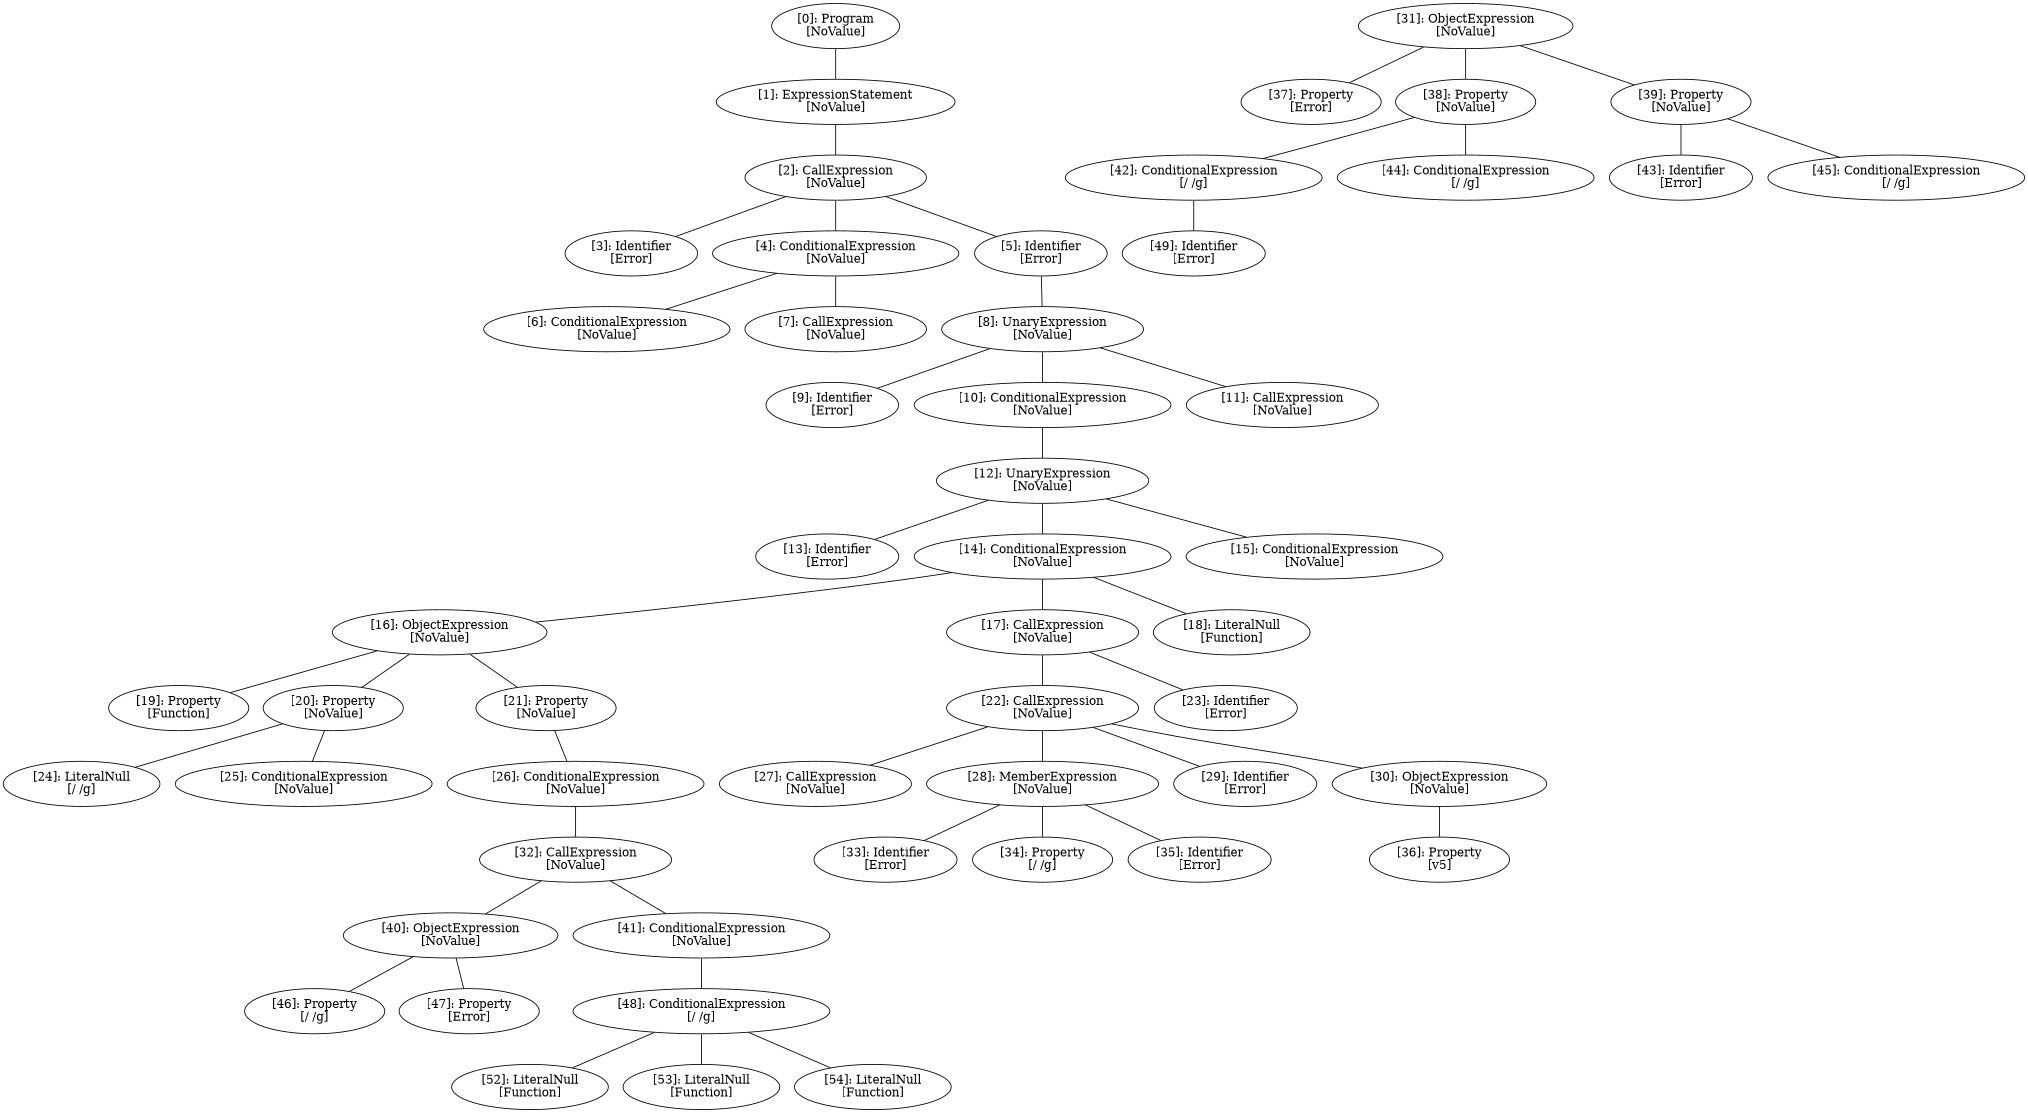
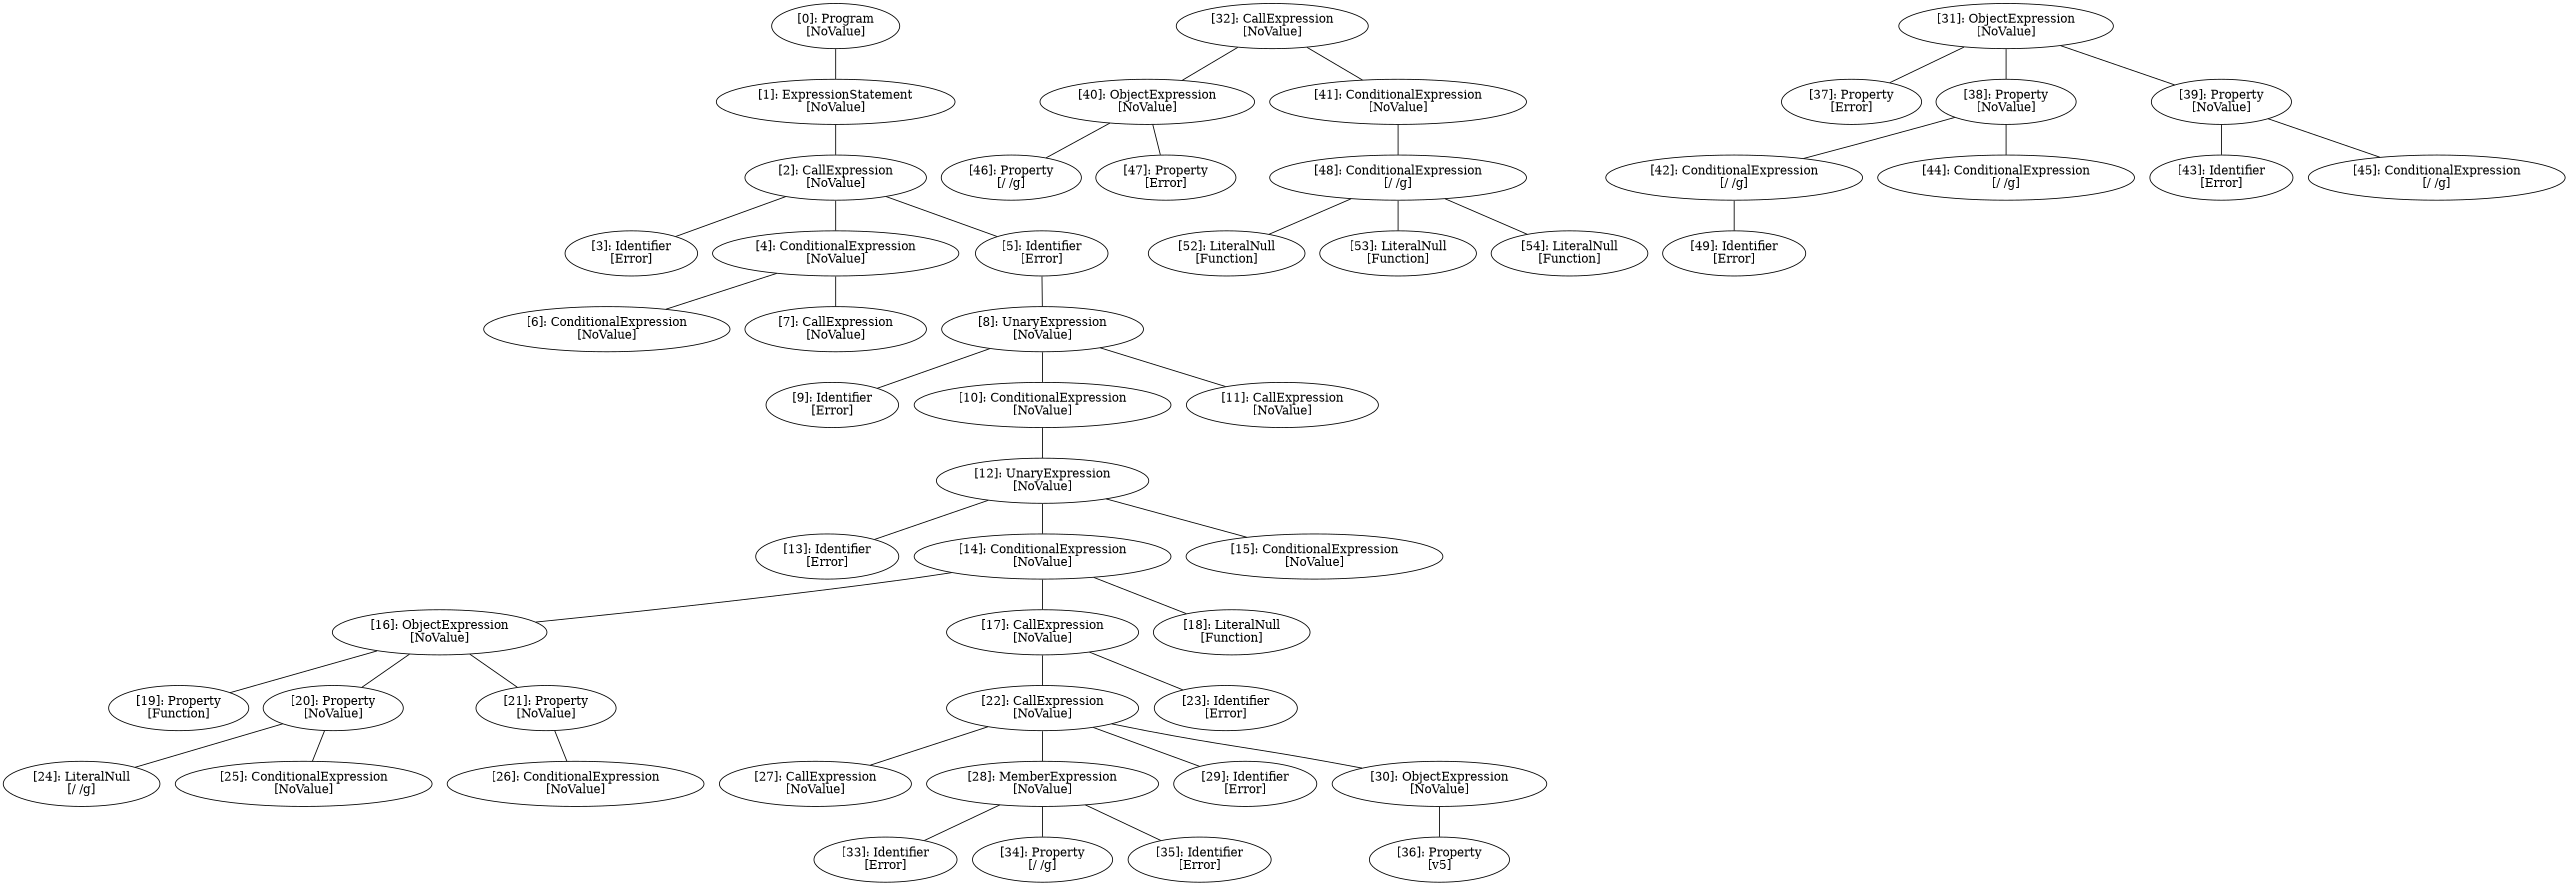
(576, 822) -> none
